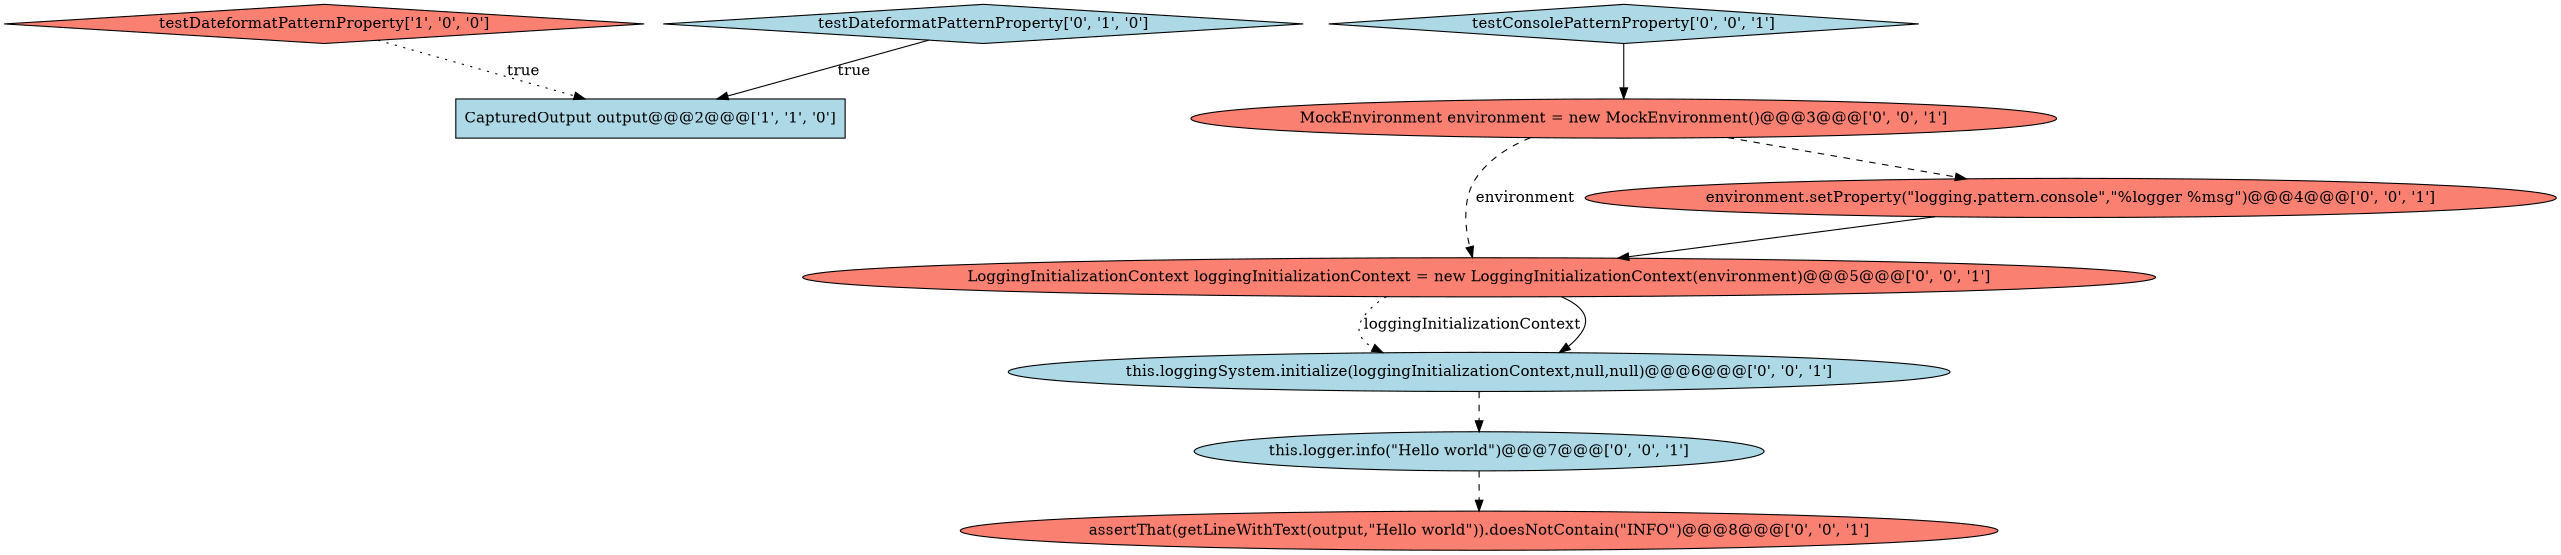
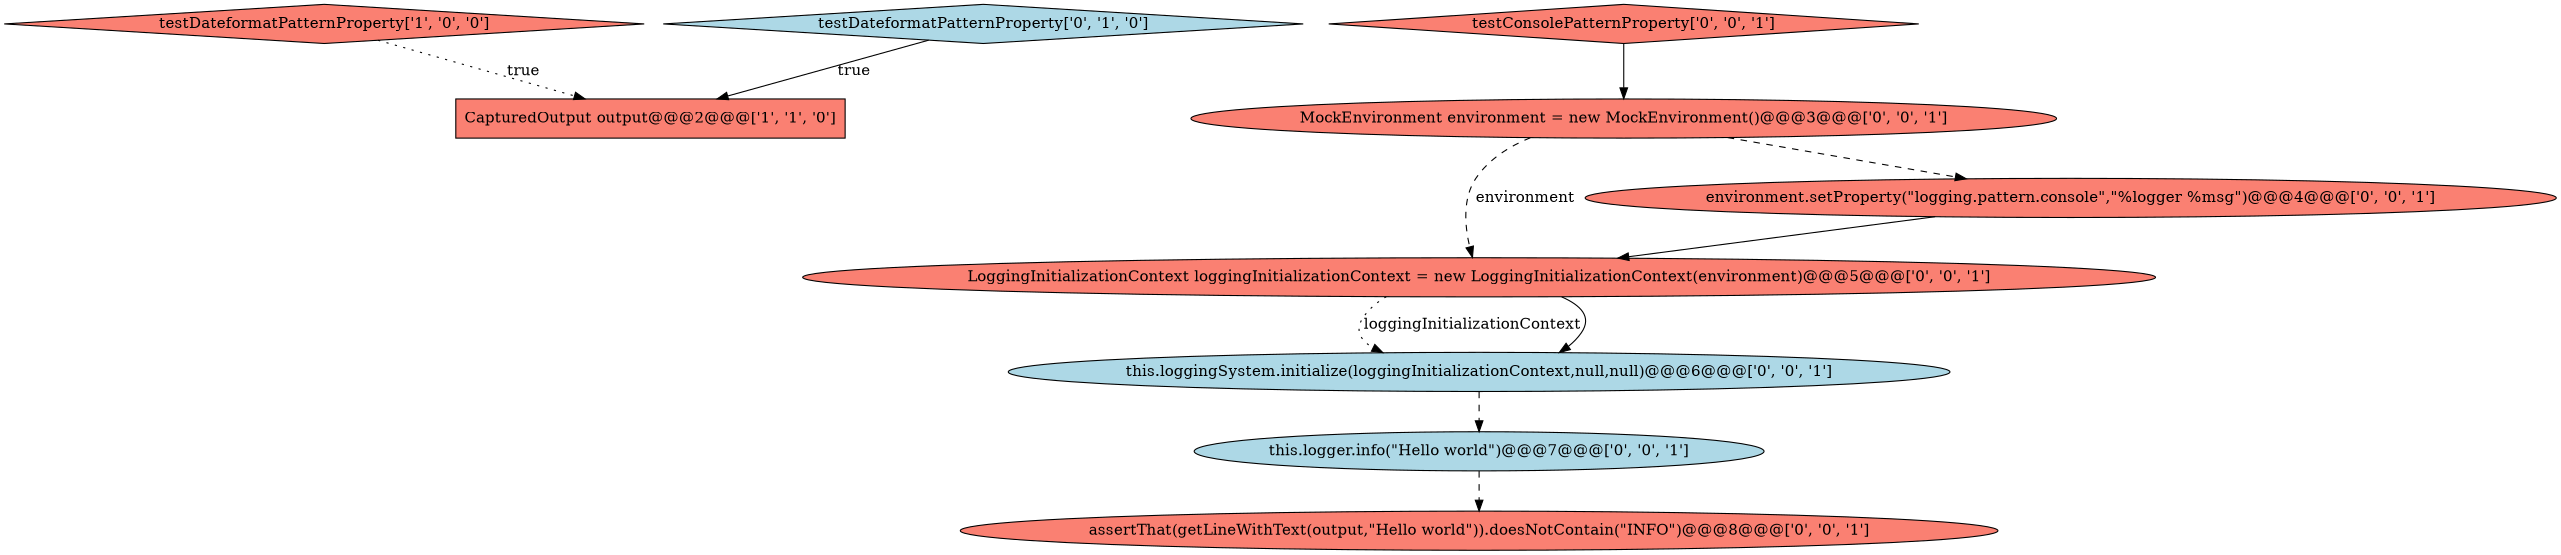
(1624, 24) -> (1624, 24)
(650, 119) -> (650, 119)
